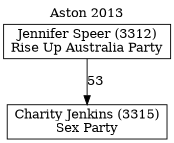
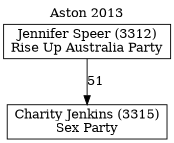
(96, 82) -> (96, 82)
